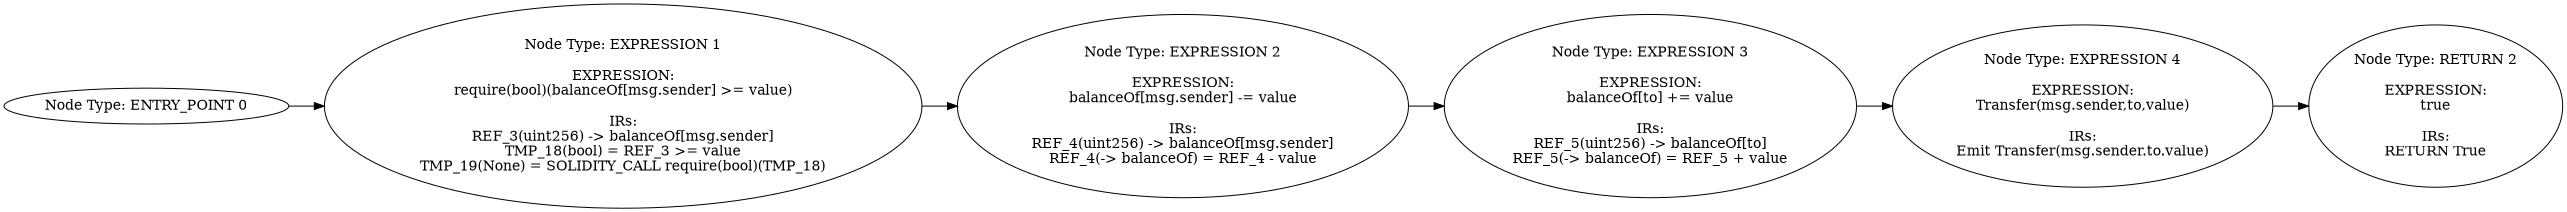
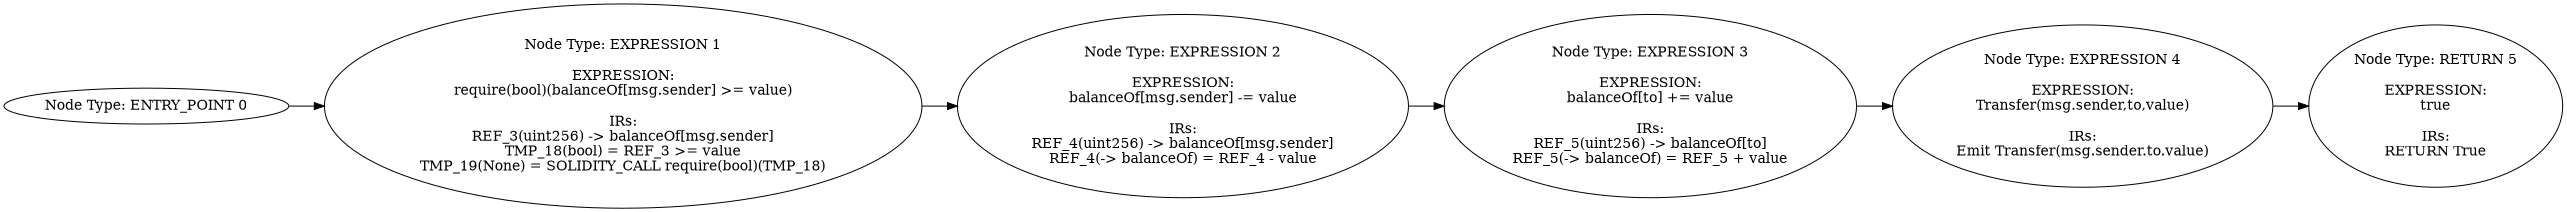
(2436, 106) -> (2436, 106)
